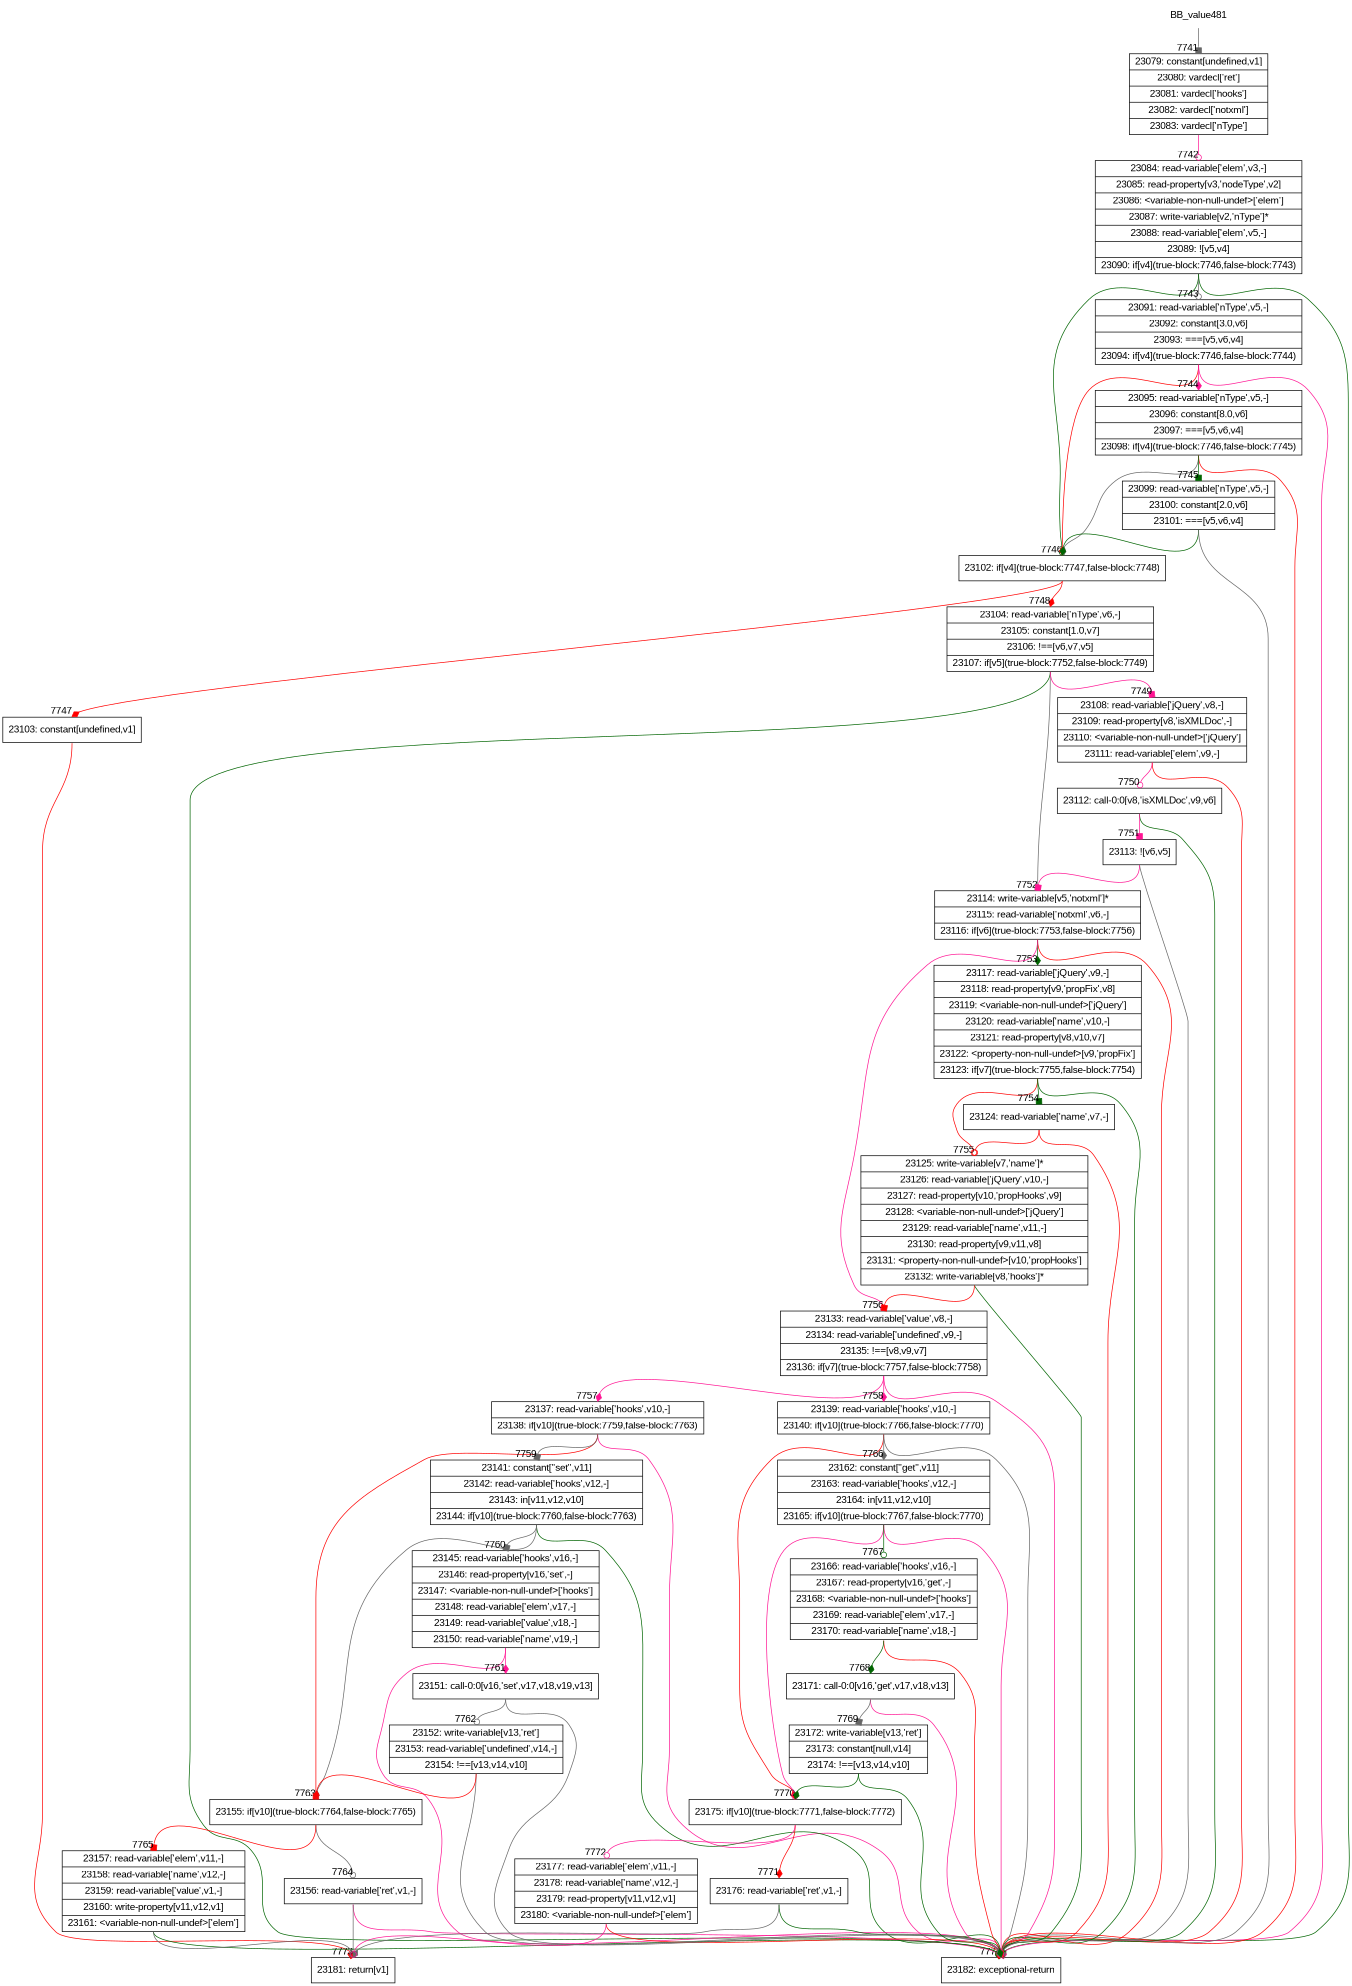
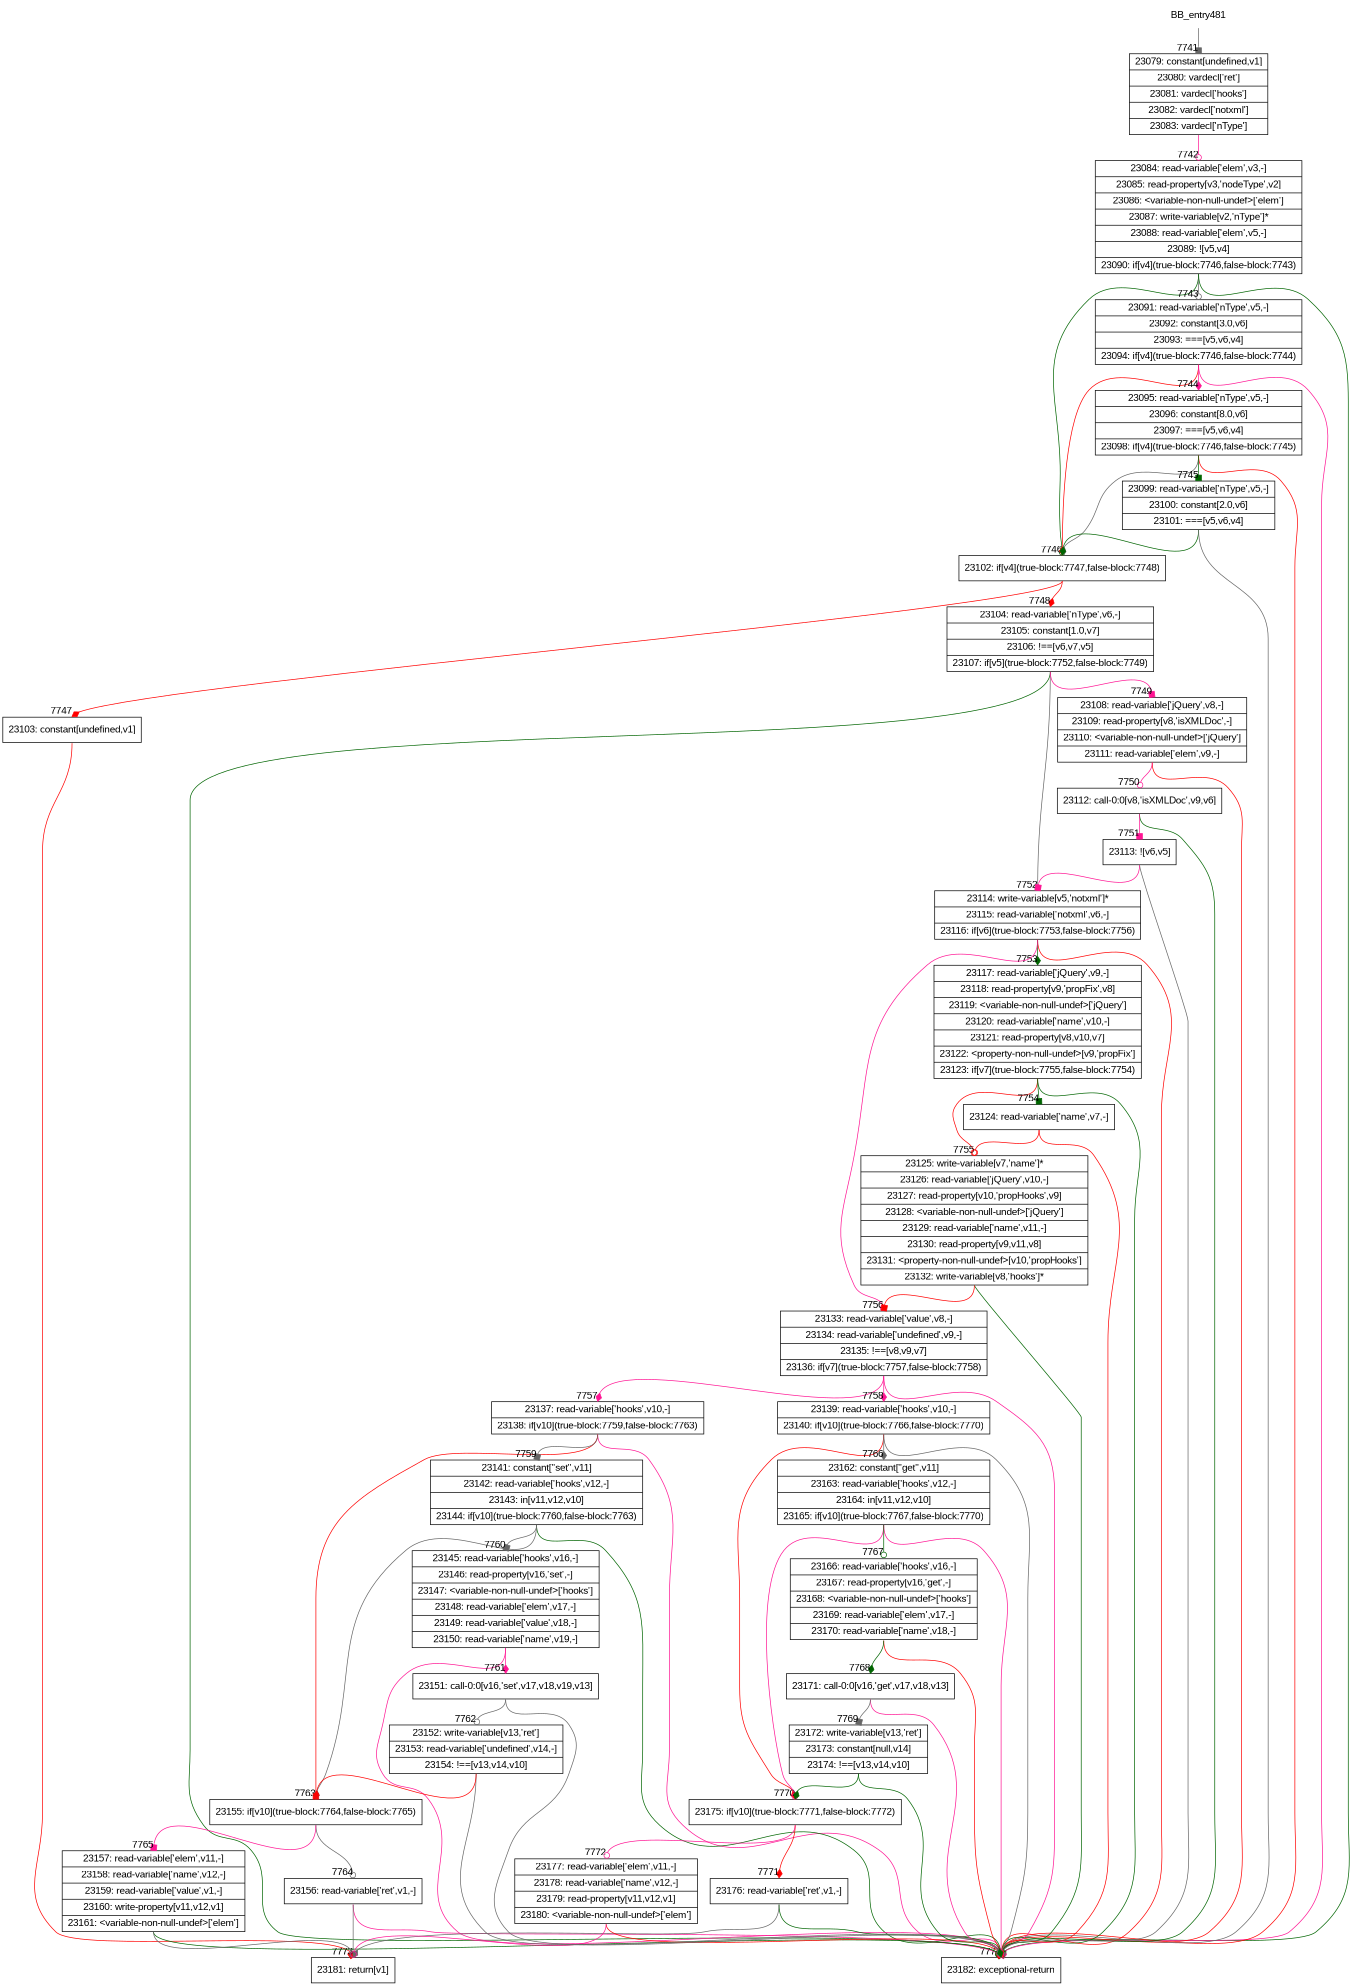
(1199, 15) -> (1199, 15)
(252, 1842) -> (252, 1842)
